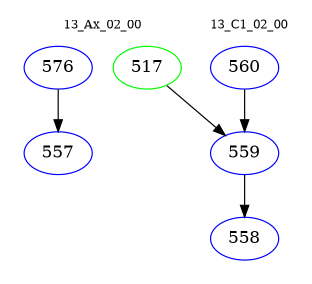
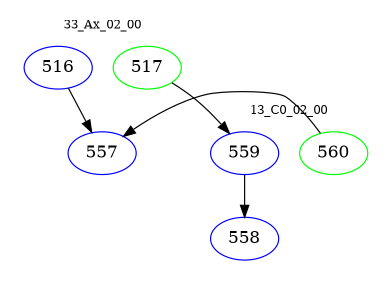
(103, 26) -> (103, 26)
(249, 26) -> (289, 111)
(58, 68) -> (58, 68)
(245, 68) -> (334, 153)
(245, 105) -> (231, 92)
